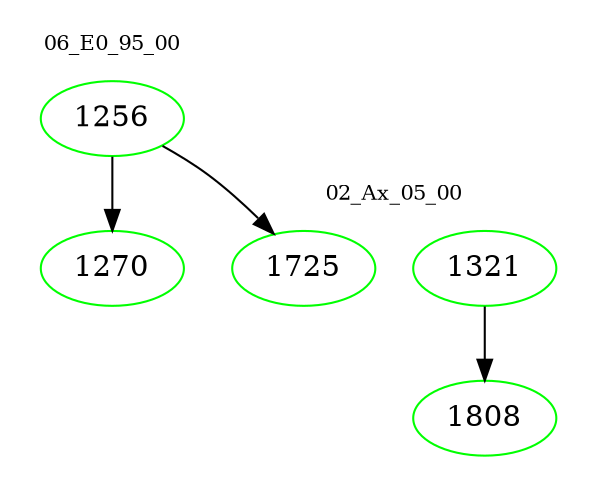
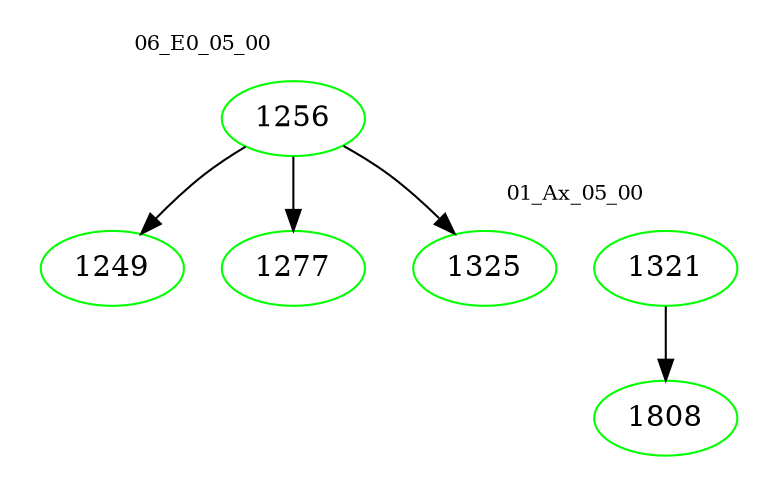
(112, 45) -> (203, 45)
(394, 195) -> (575, 195)
none -> (112, 268)
(112, 268) -> (293, 268)
(304, 268) -> (485, 268)
